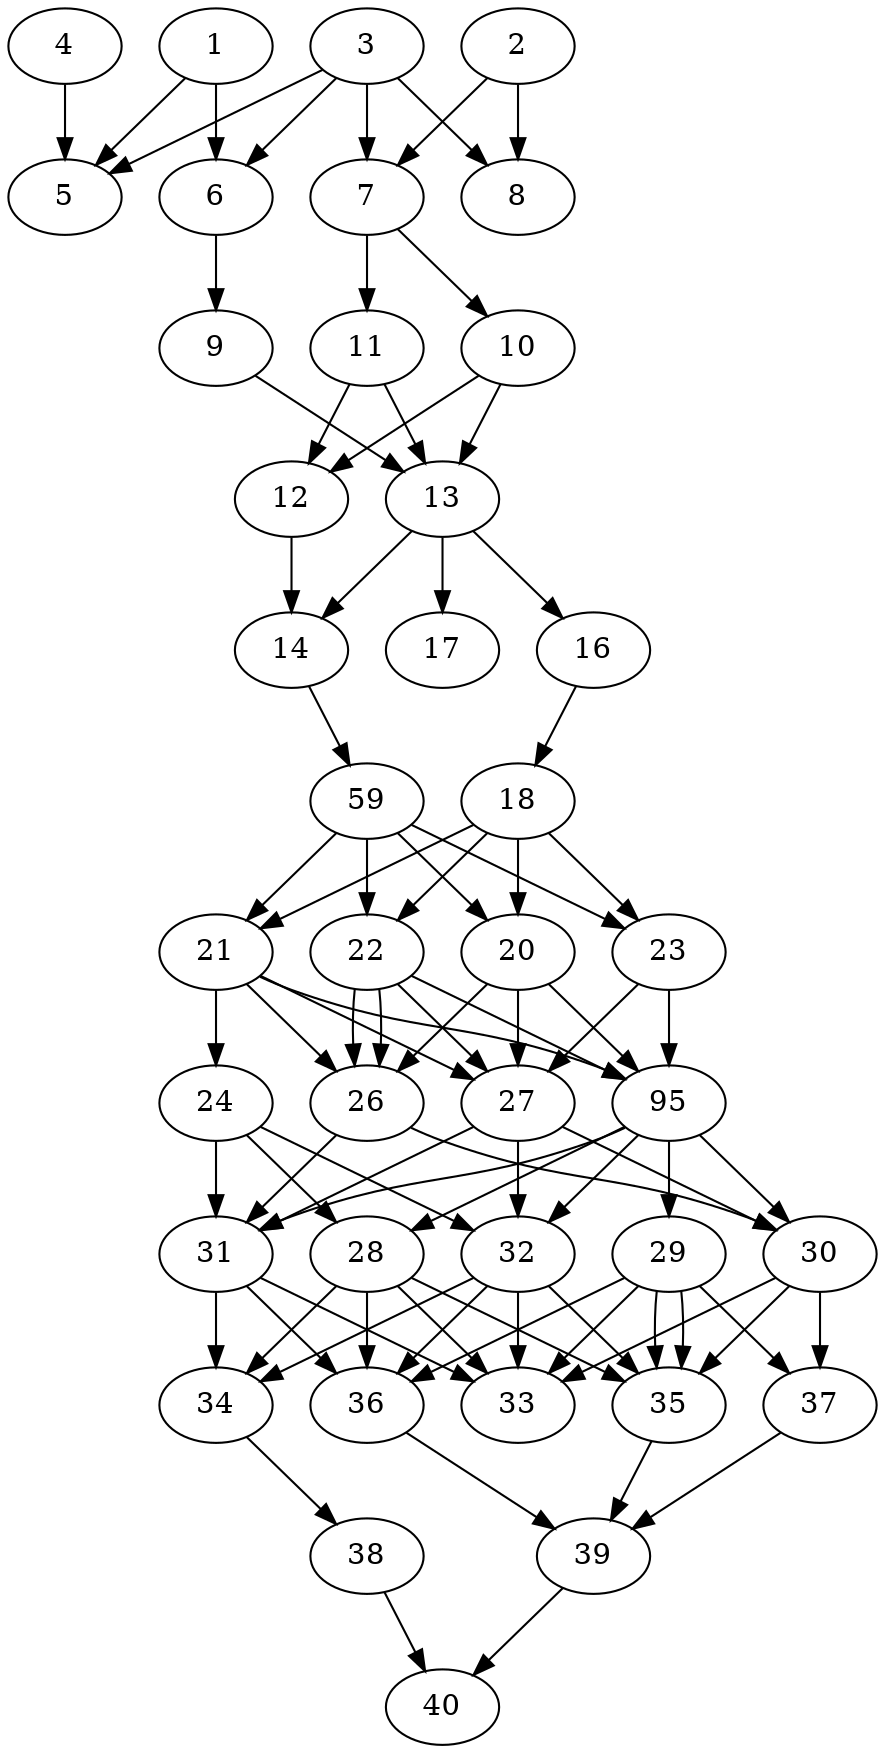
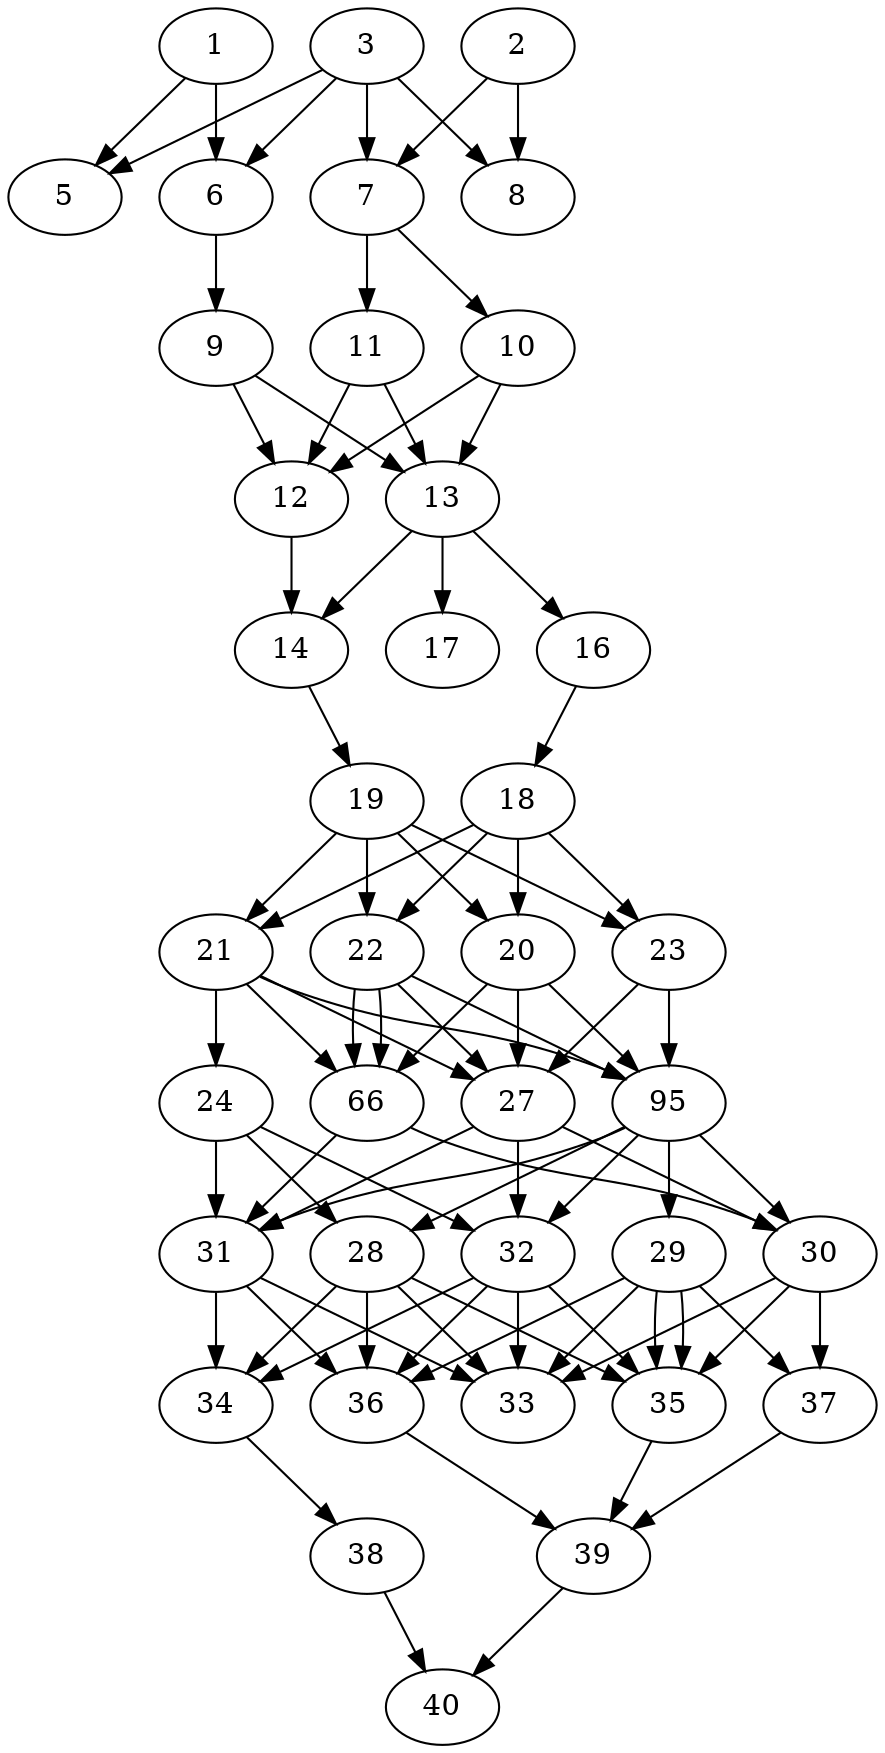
(65, 46) -> none
none -> (249, 414)
(367, 801) -> (367, 801)
(367, 1103) -> (367, 1103)
